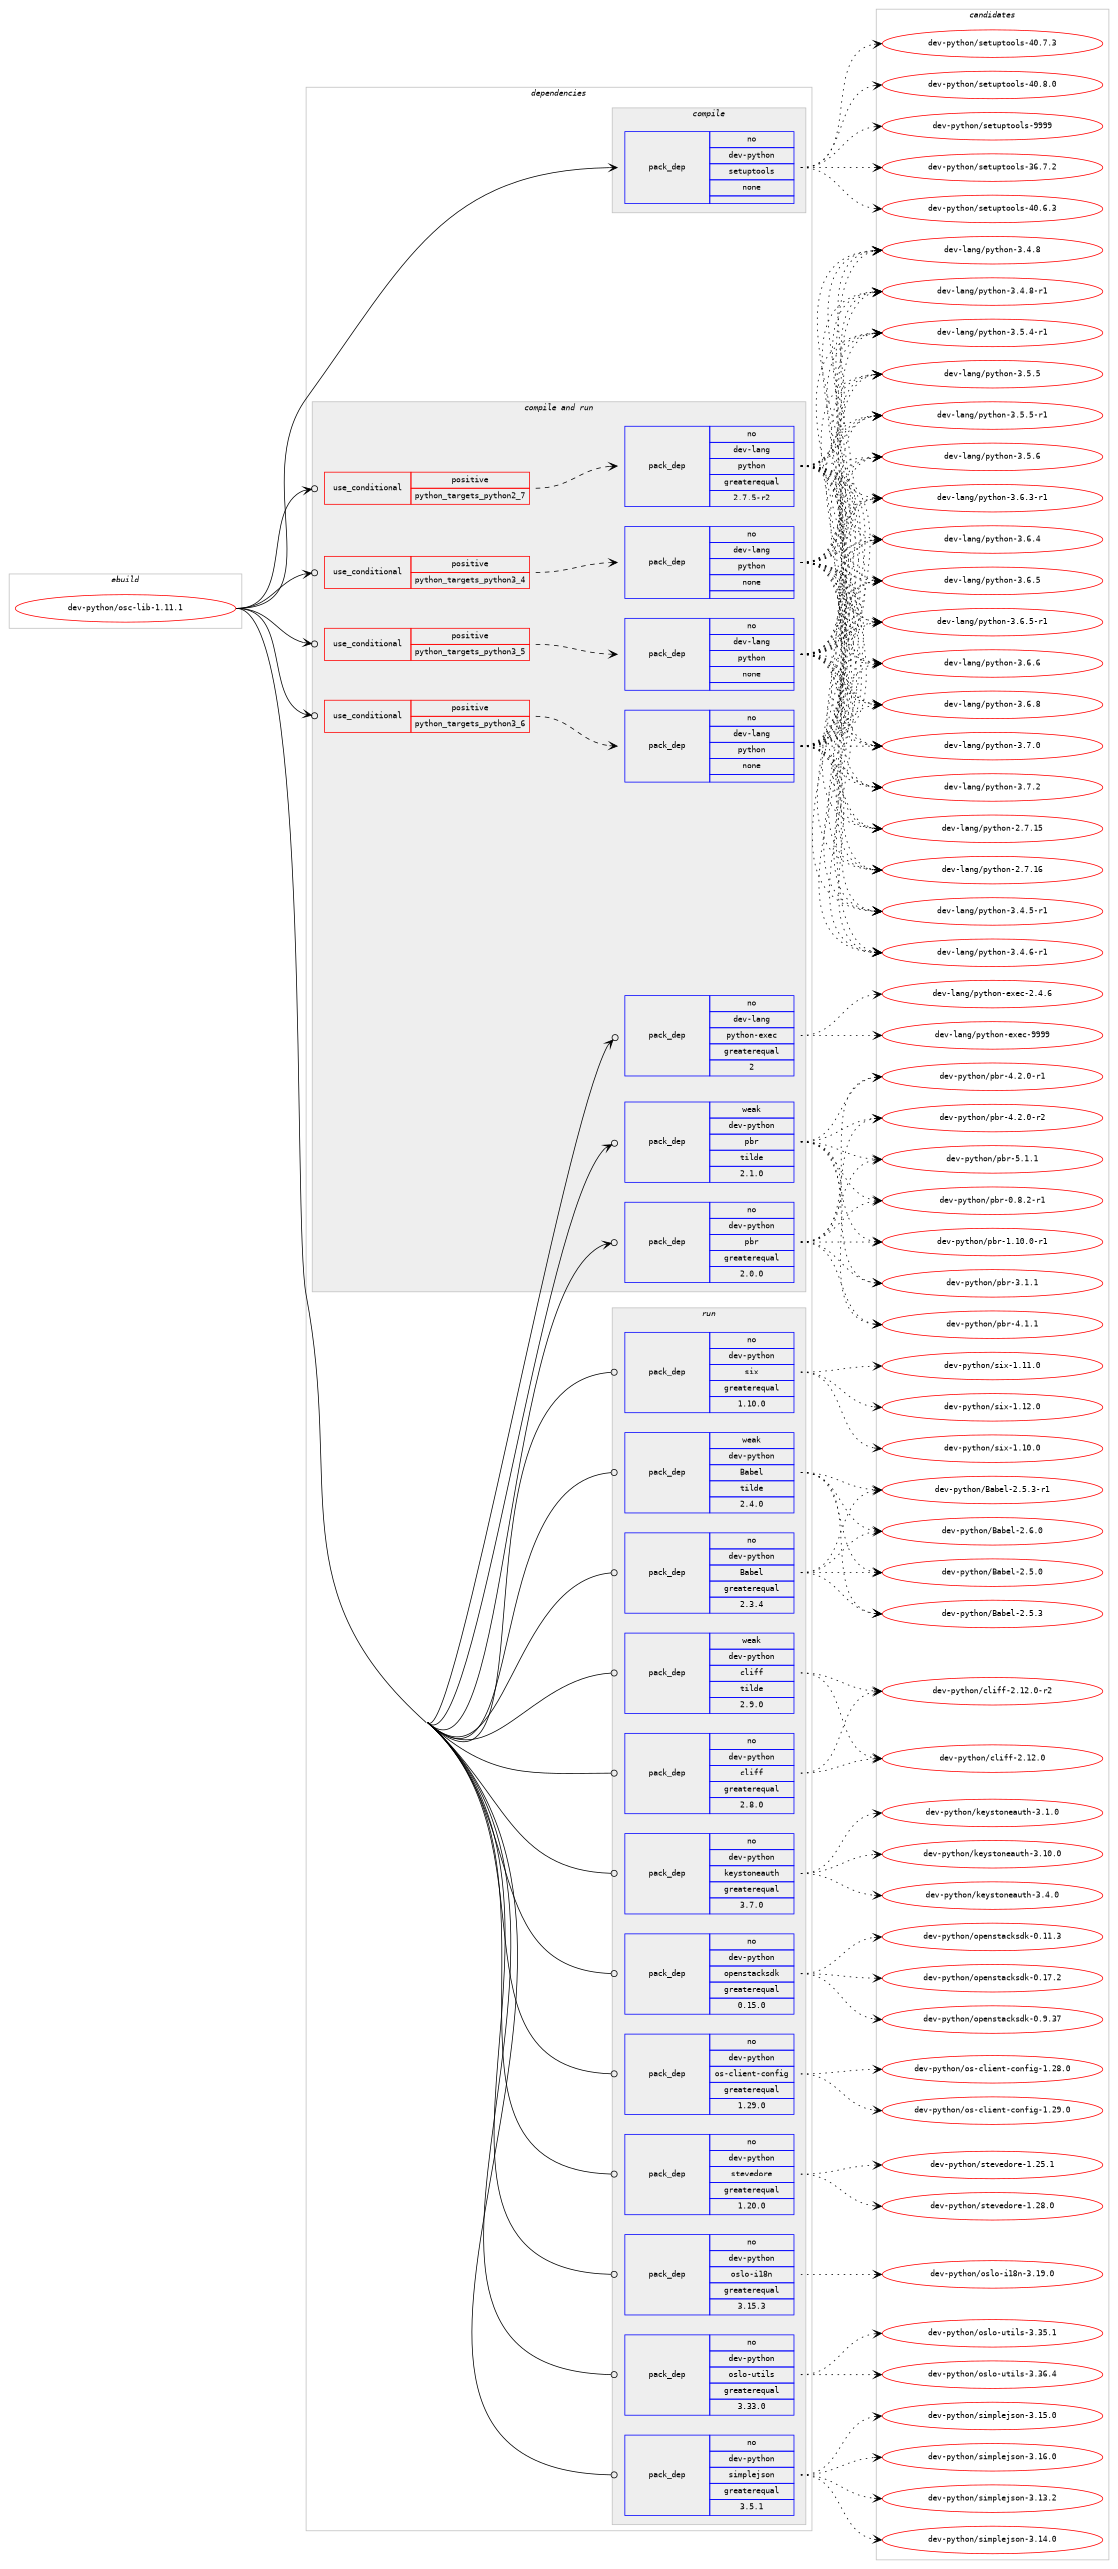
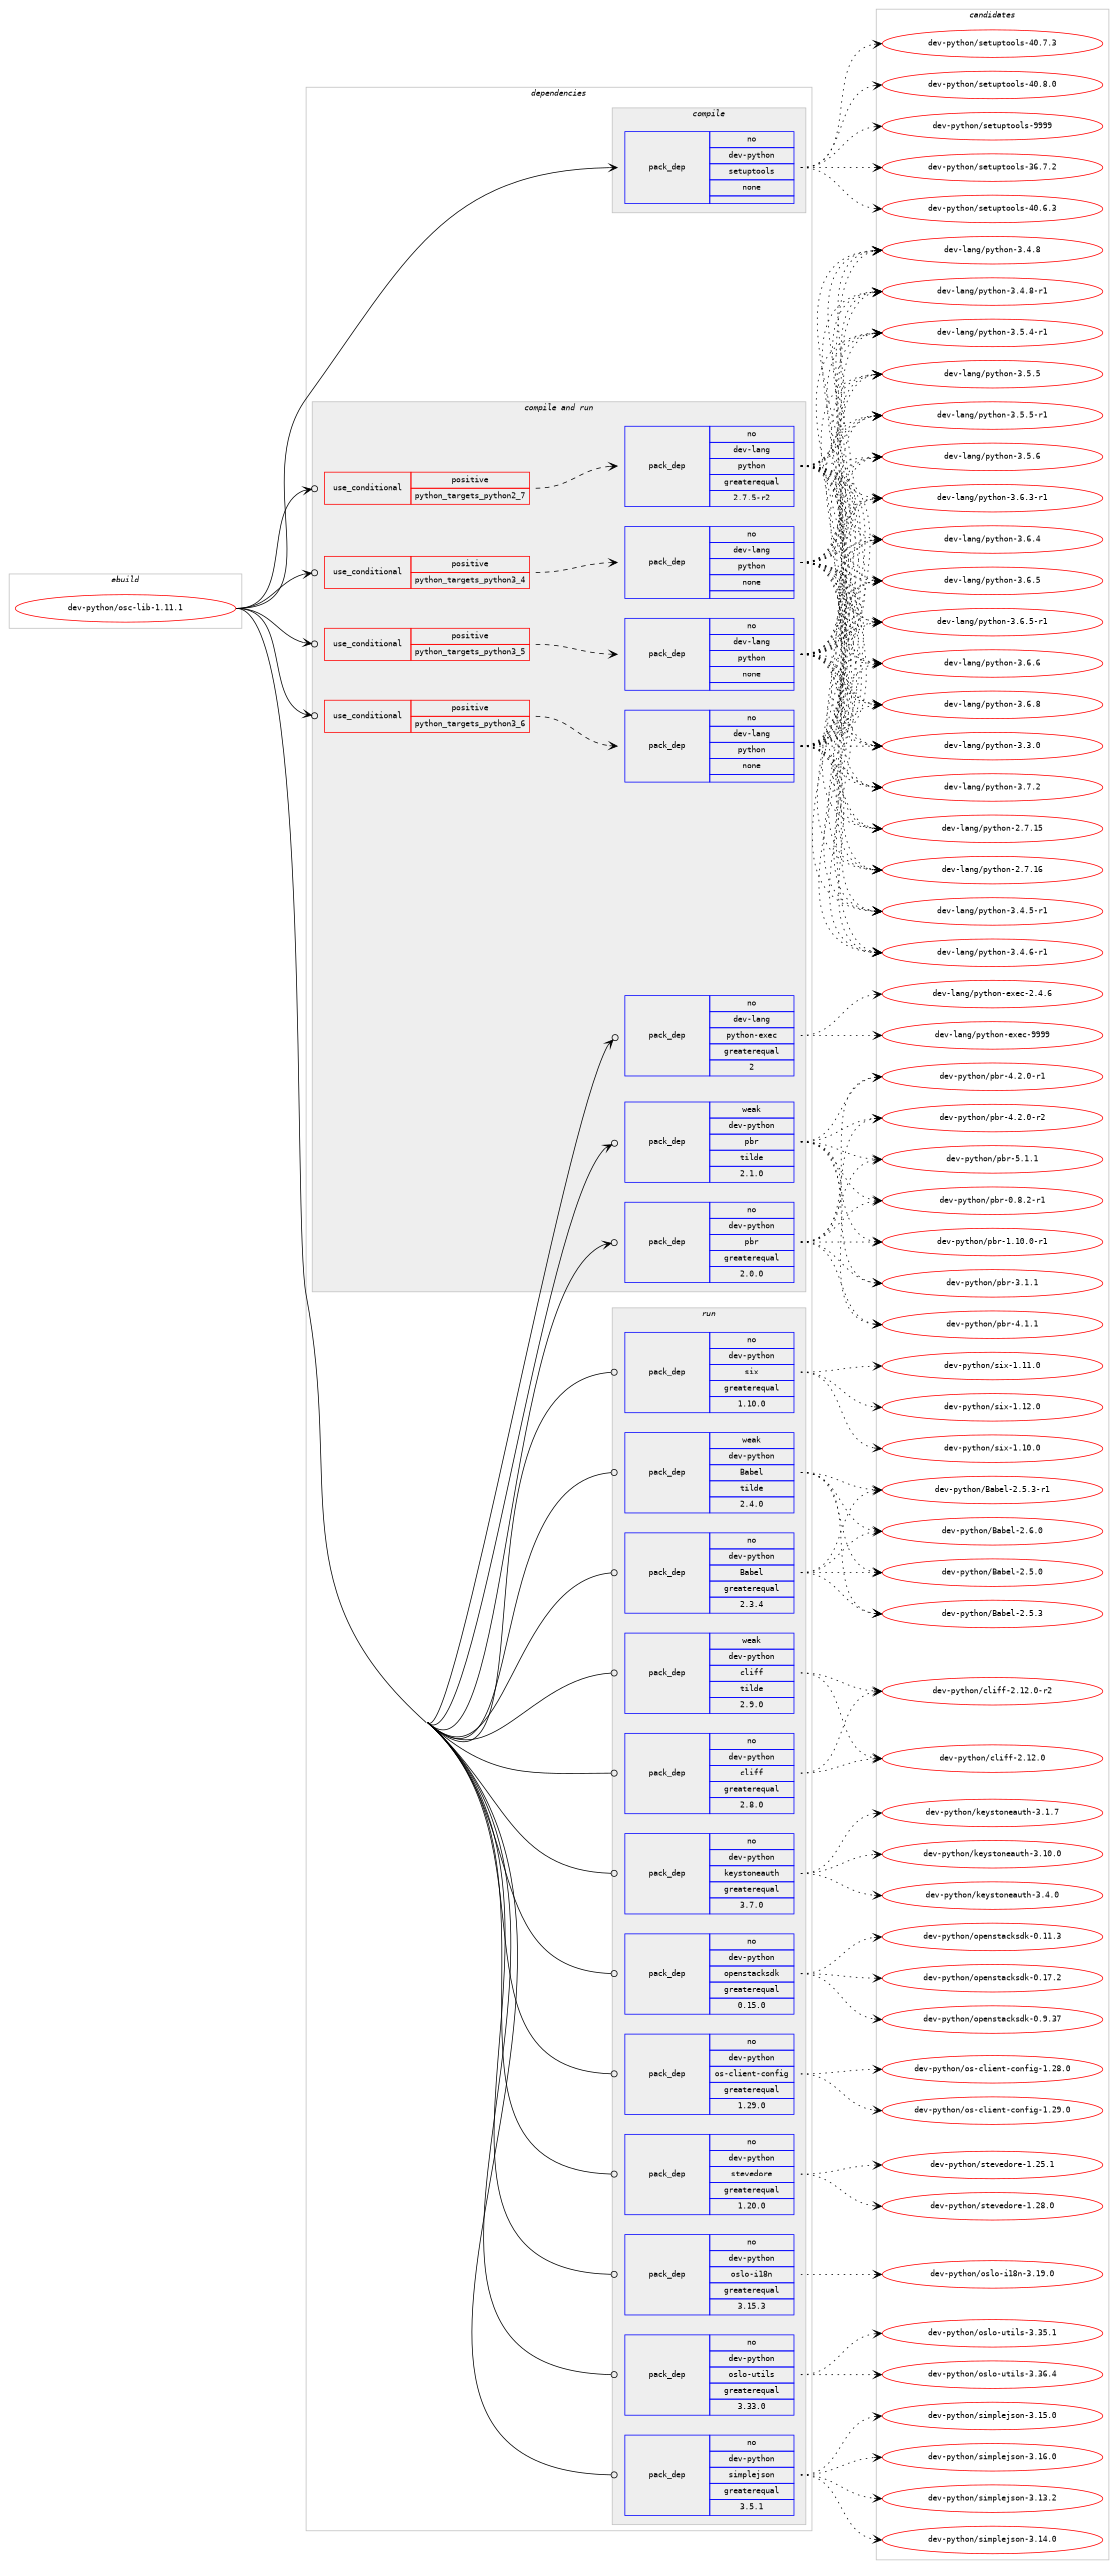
(993, 746) -> (993, 746)
(993, 1813) -> (993, 1813)
